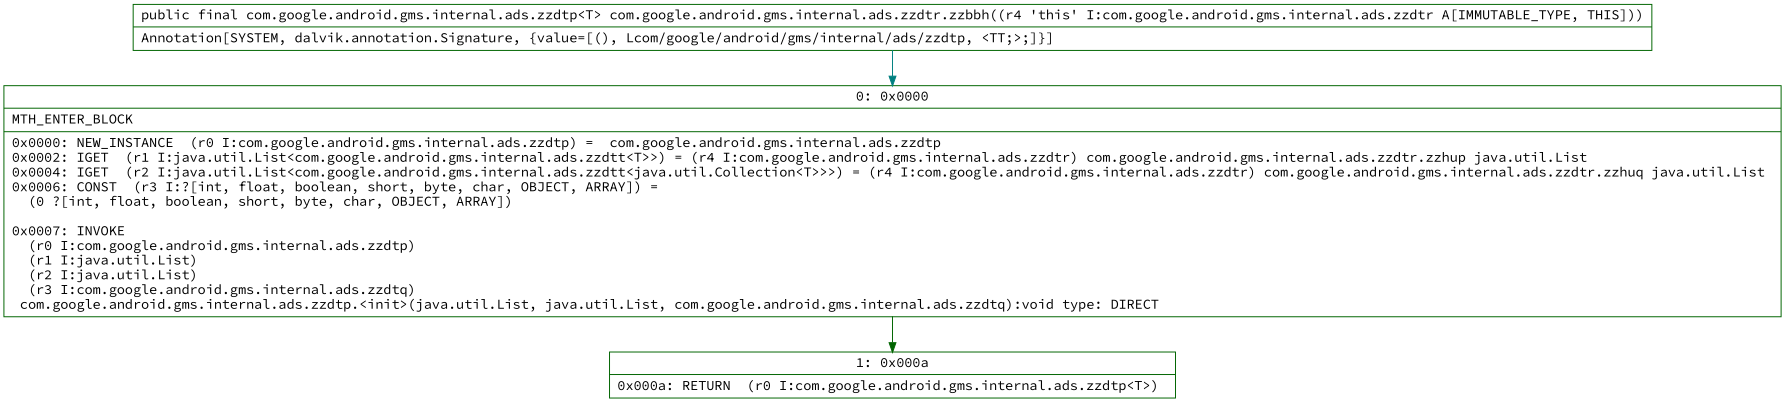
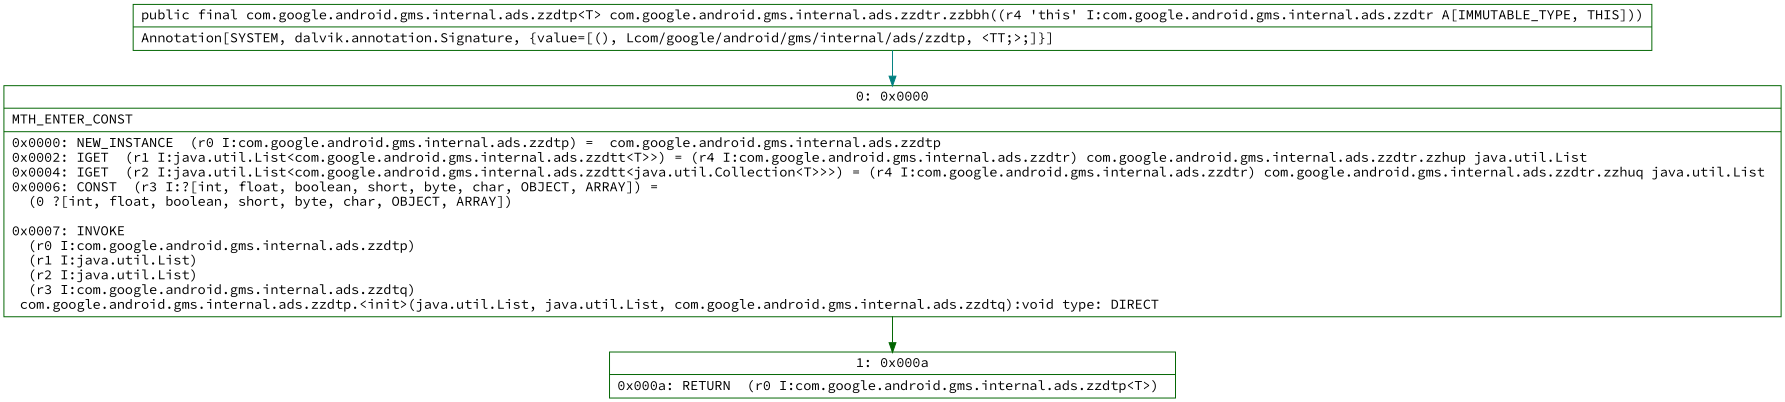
(72, 119) -> (72, 119)
